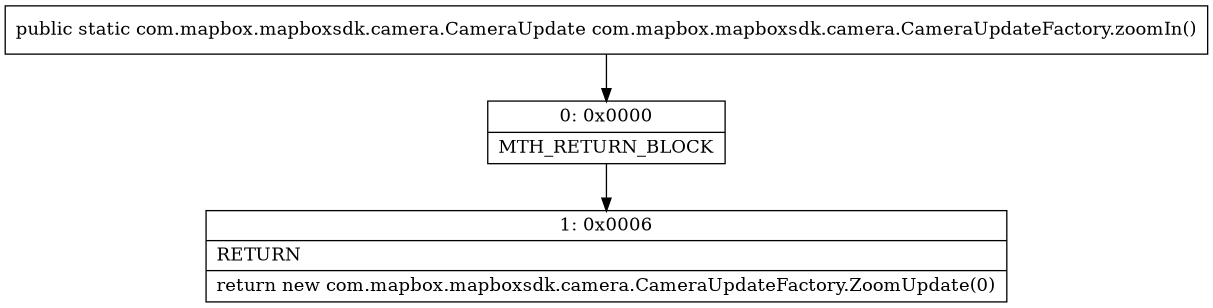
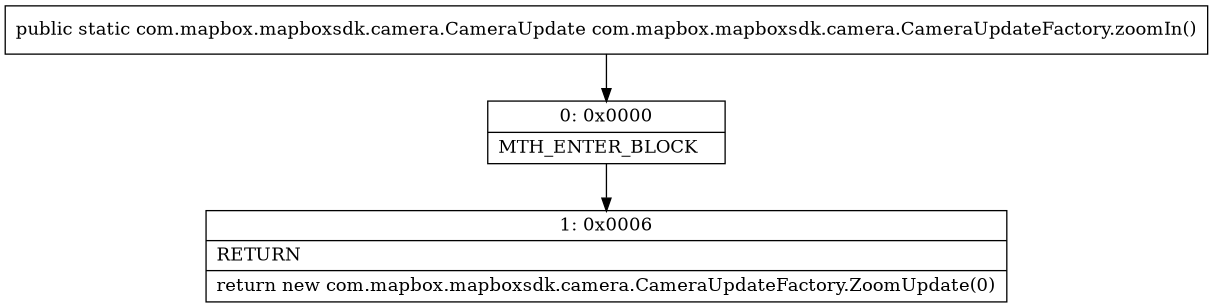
(606, 147) -> (599, 147)
